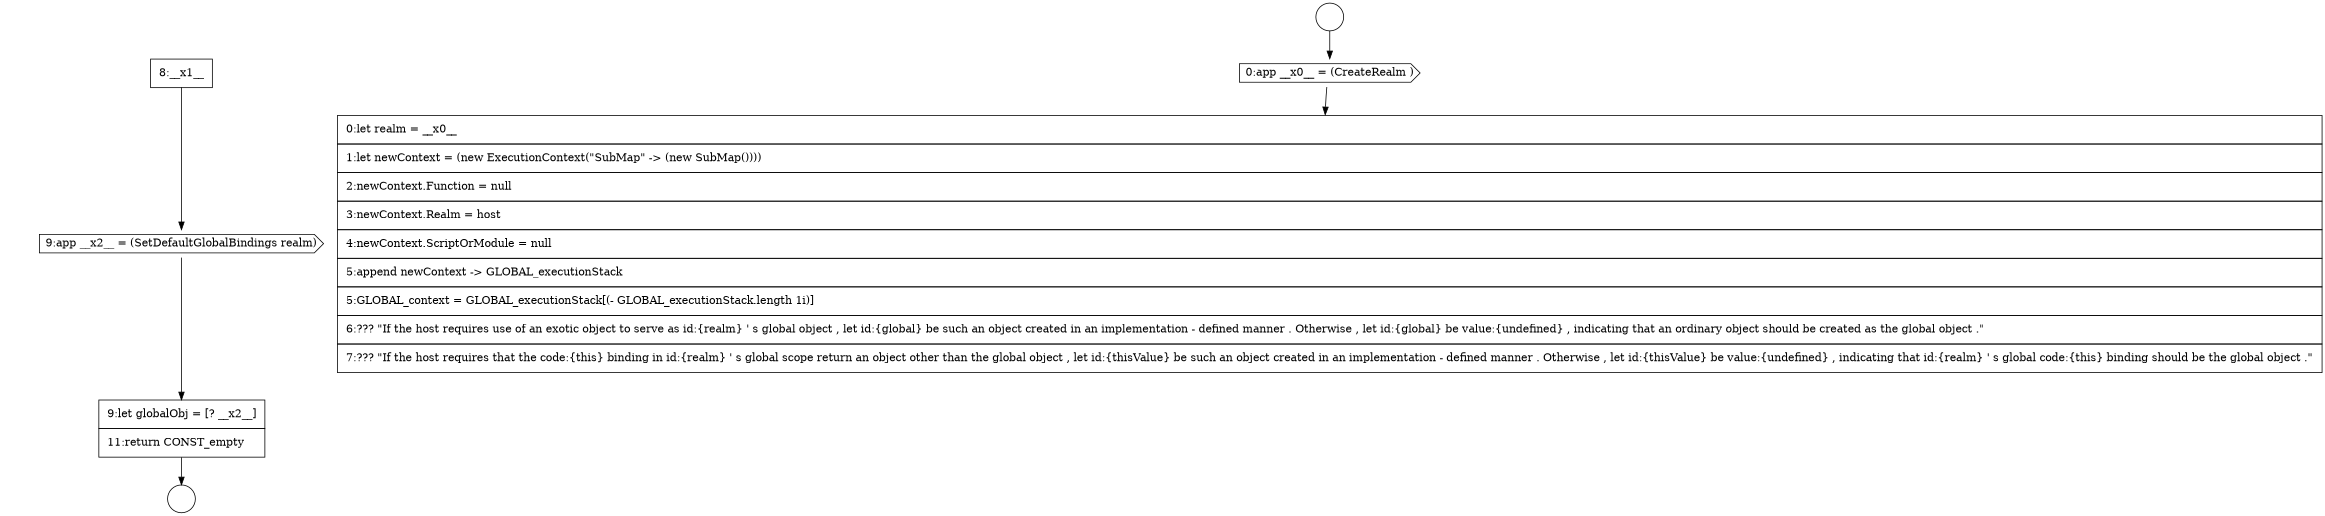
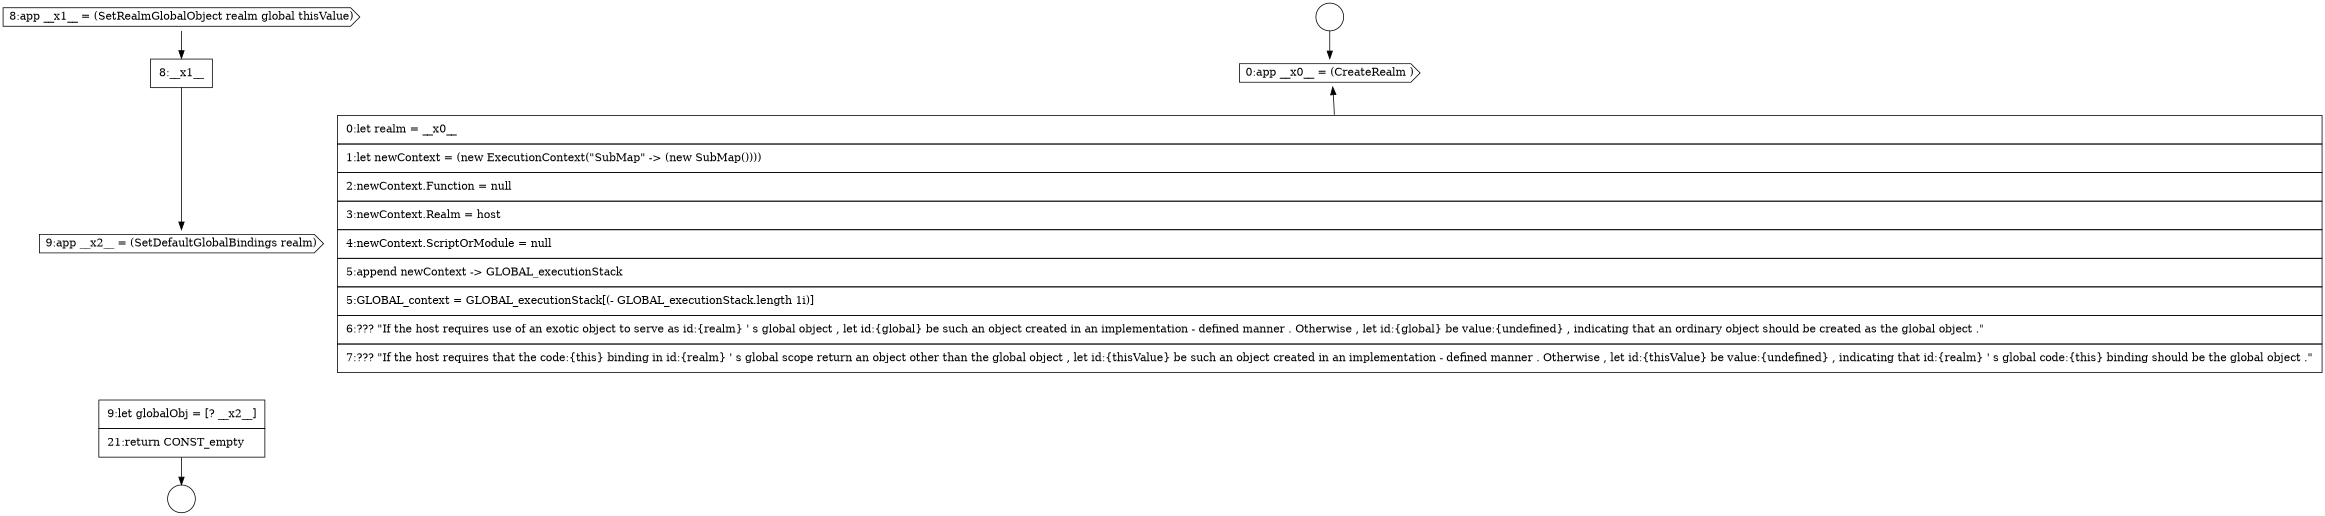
none -> (181, 17)
(1326, 97) -> (1334, 105)
(181, 325) -> none
(176, 442) -> (176, 442)
